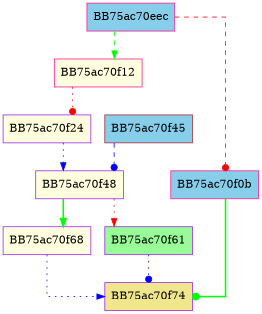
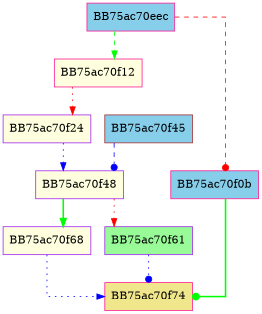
(73, 98) -> (73, 97)
(149, 297) -> (149, 297)
